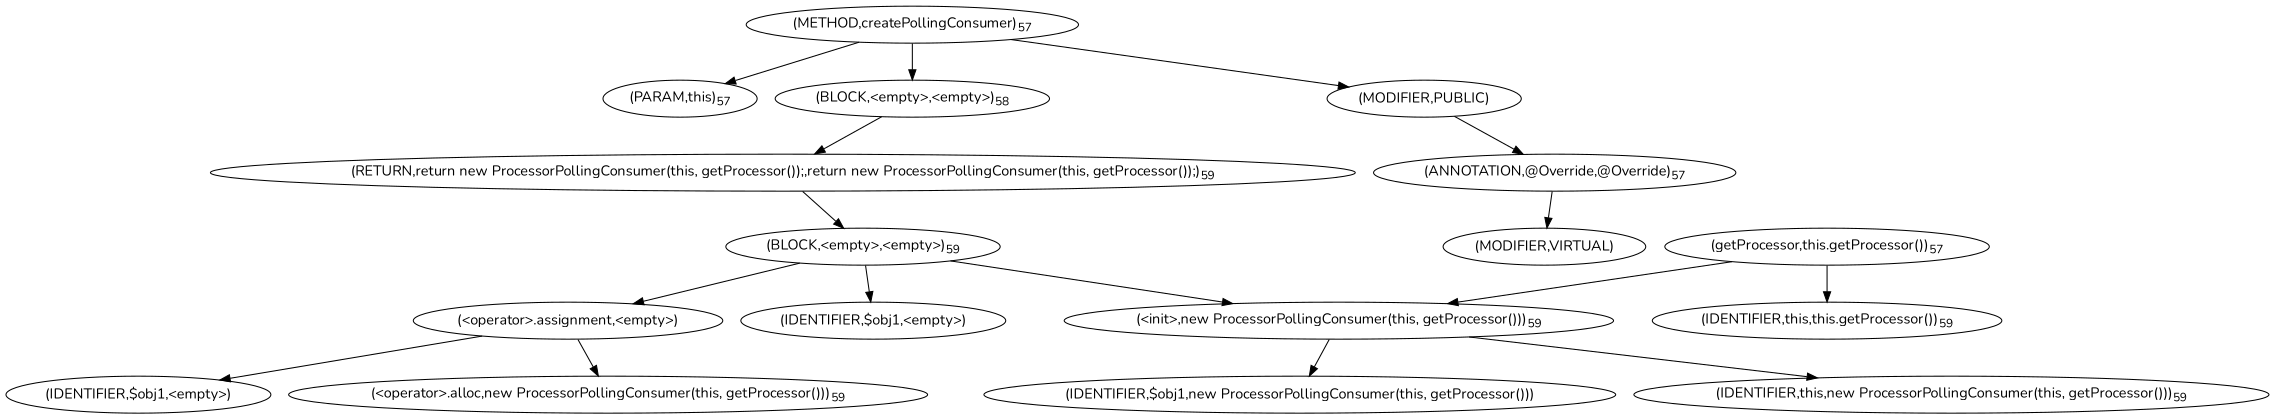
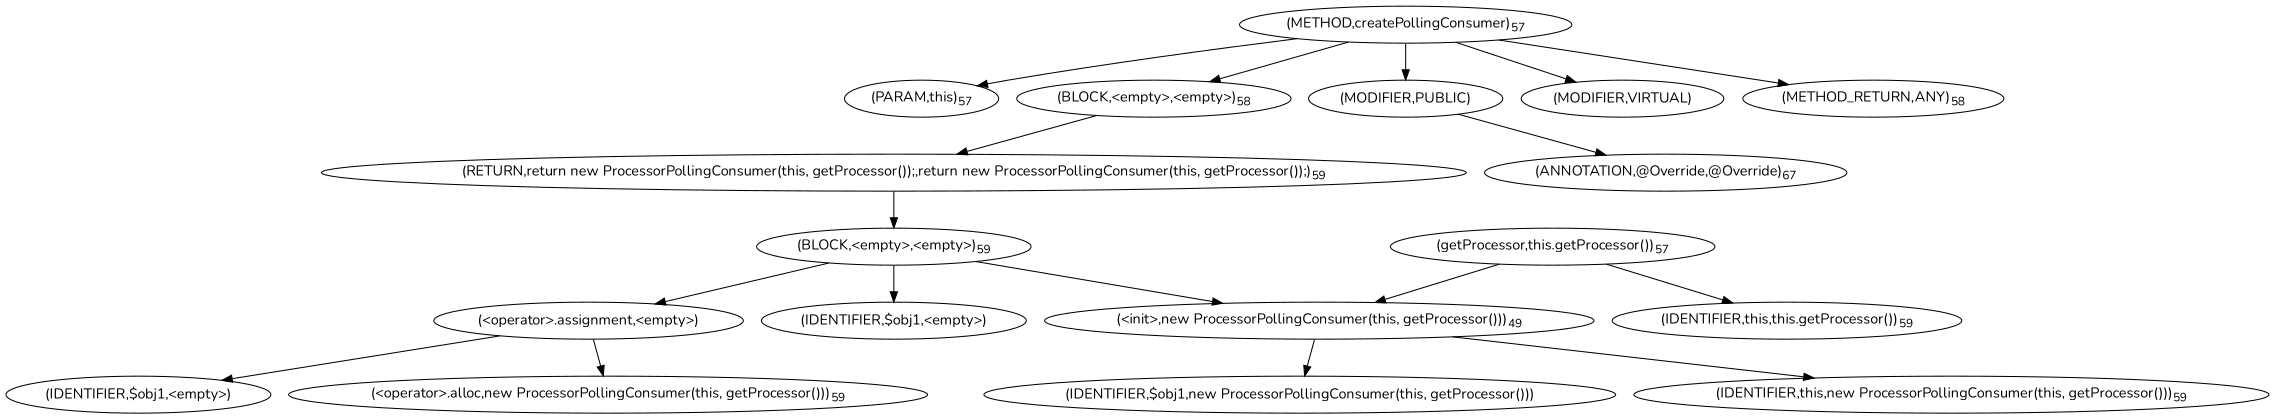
none -> (1873, 99)
(1679, 171) -> (1790, 171)
(1550, 205) -> (1511, 61)
(1535, 319) -> (1515, 319)
